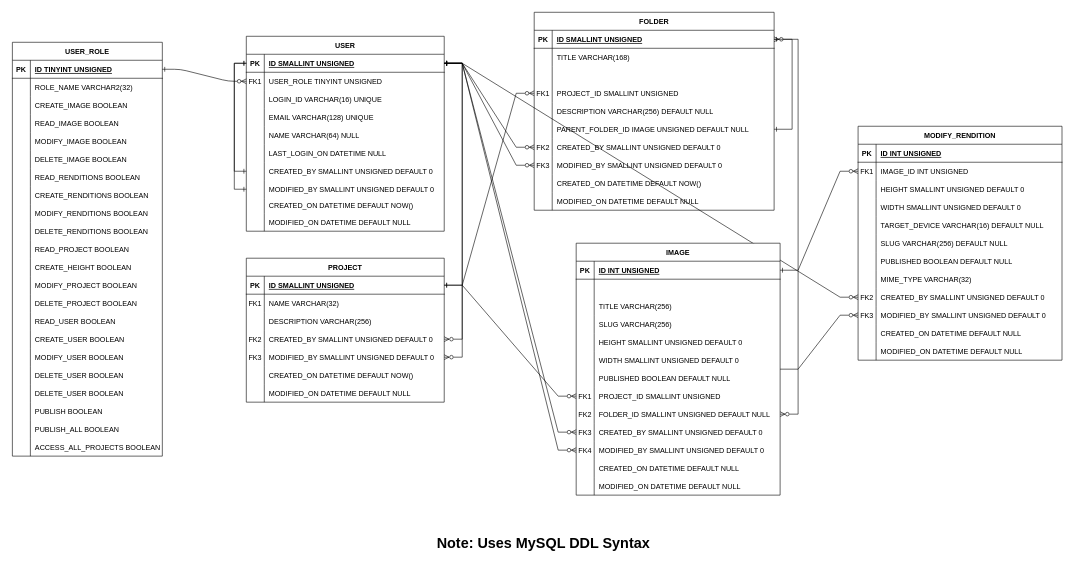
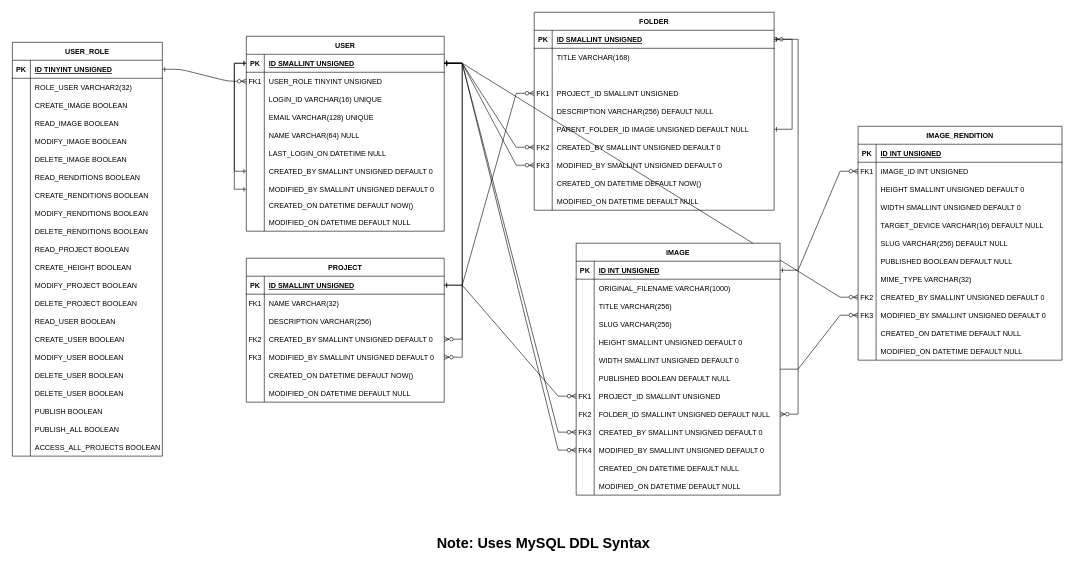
(78, 88) -> (78, 88)
(960, 136) -> (960, 136)
none -> (687, 288)
